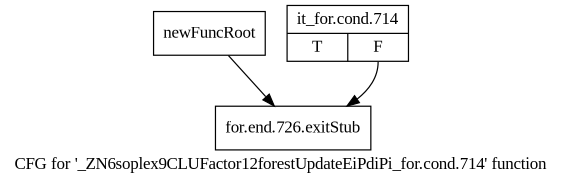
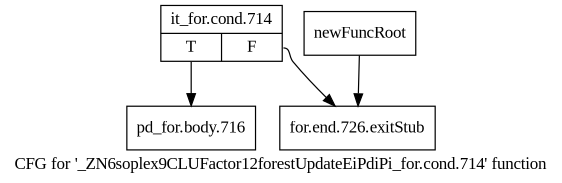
none -> (191, 128)
